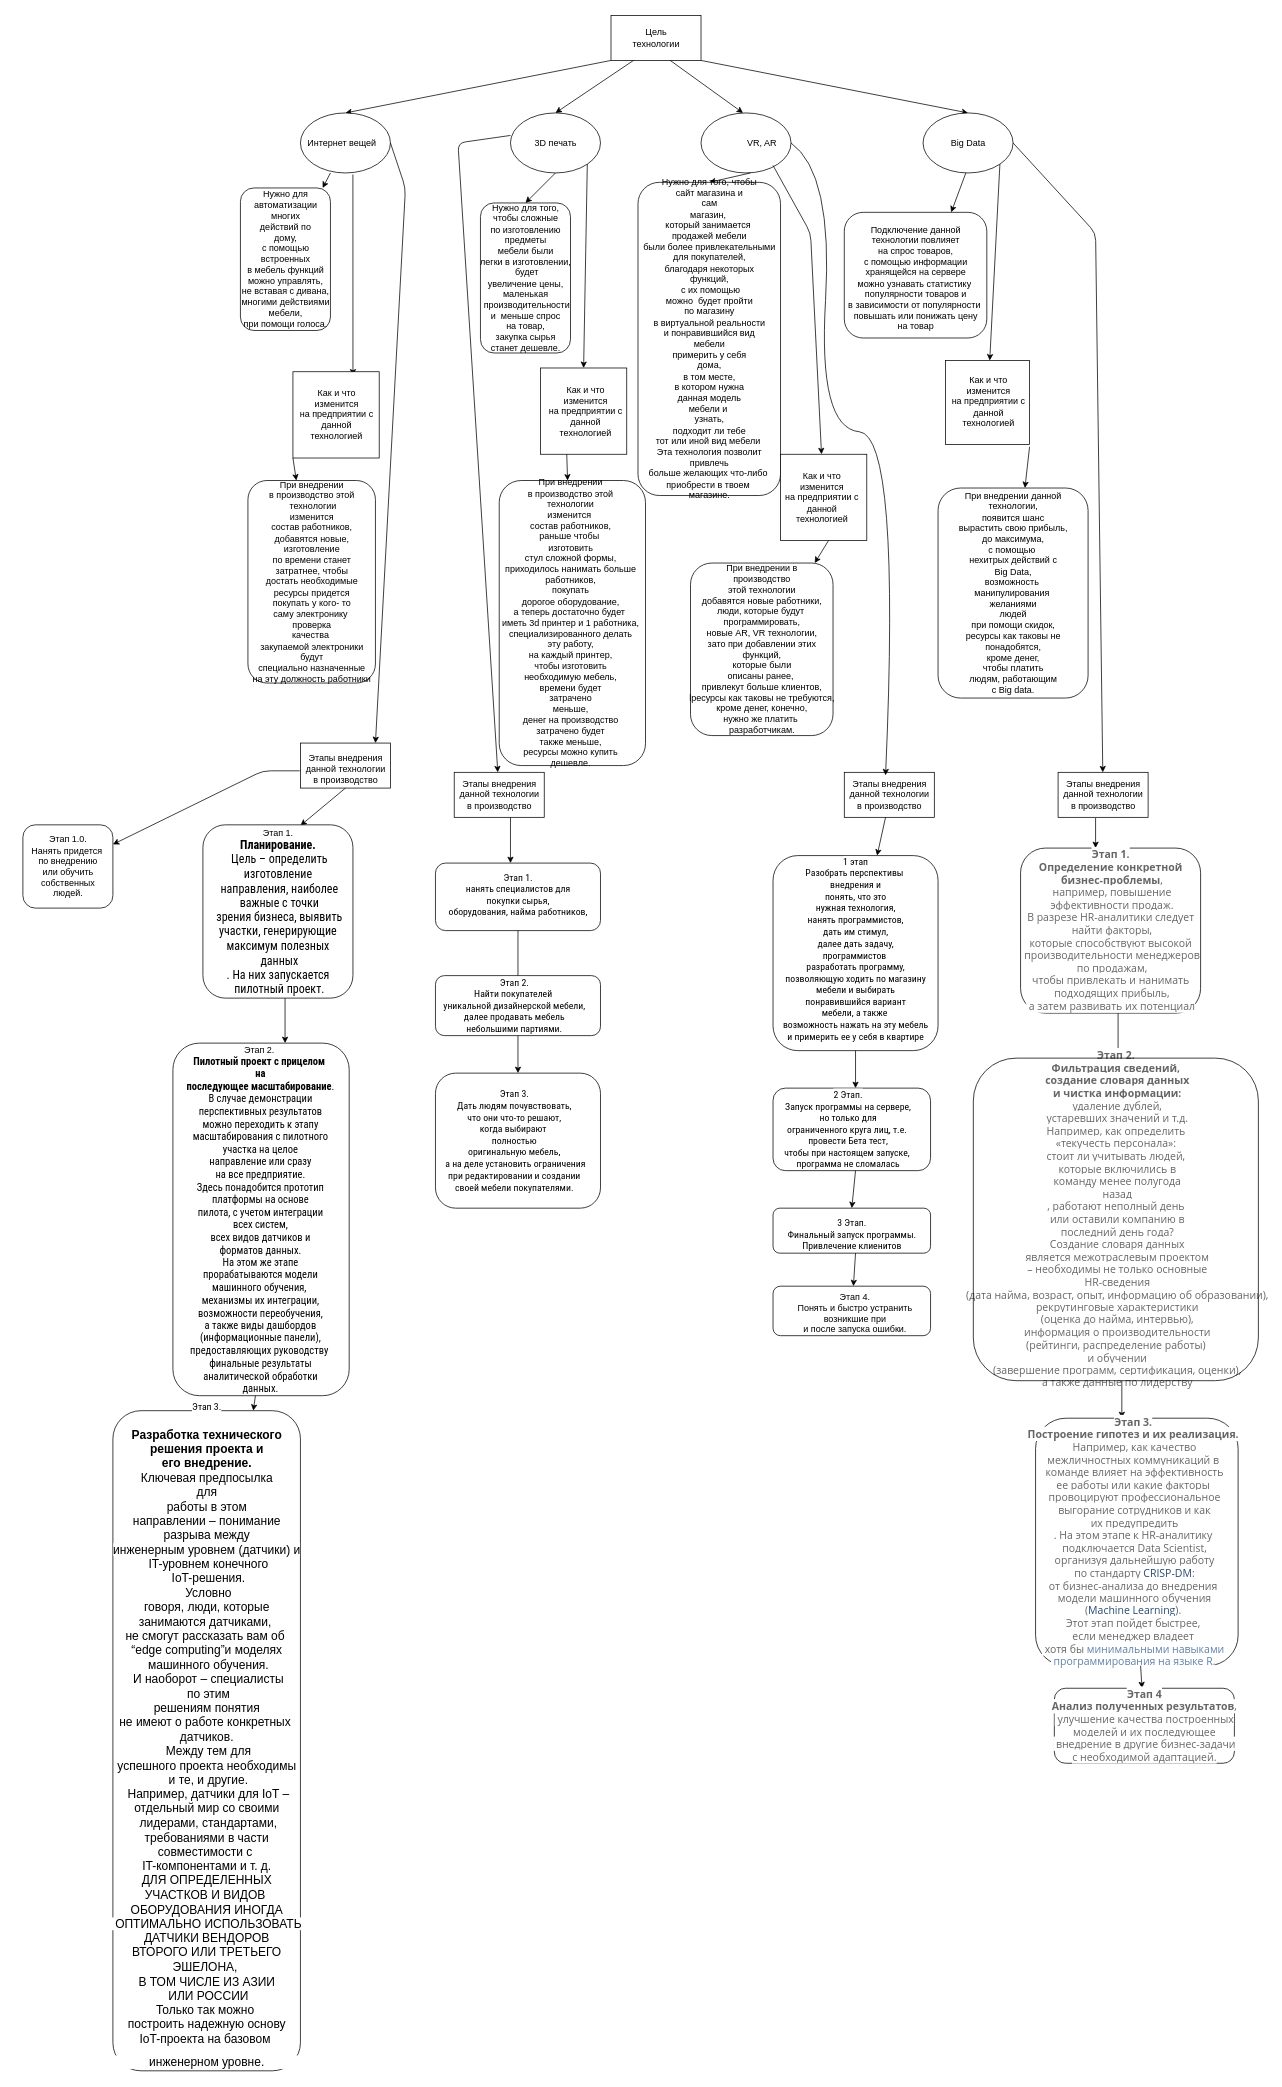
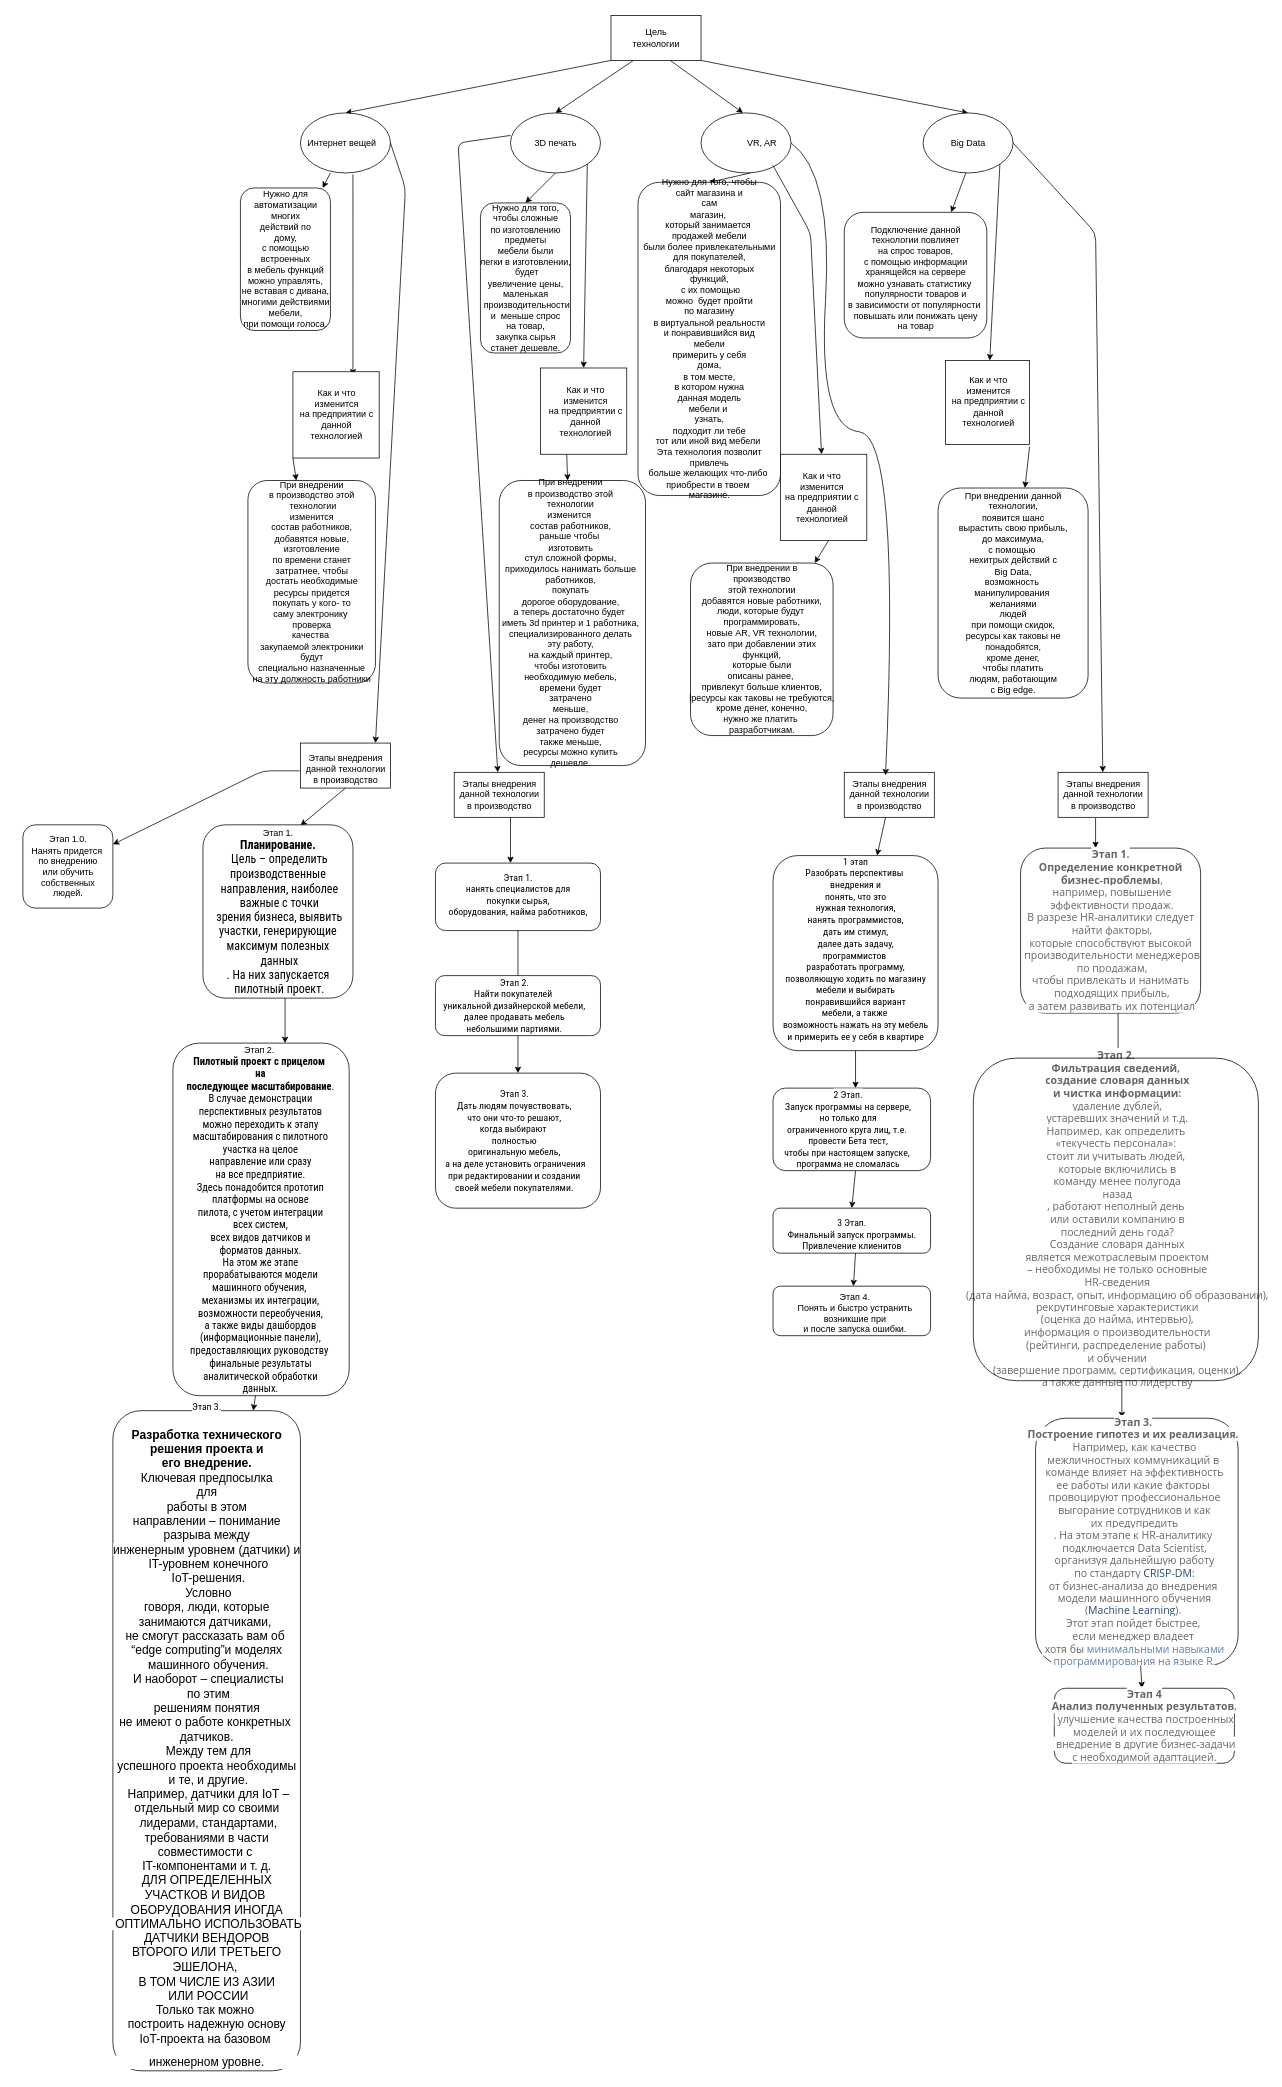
(1013, 593) -> (1013, 593)
(278, 912) -> (278, 912)
